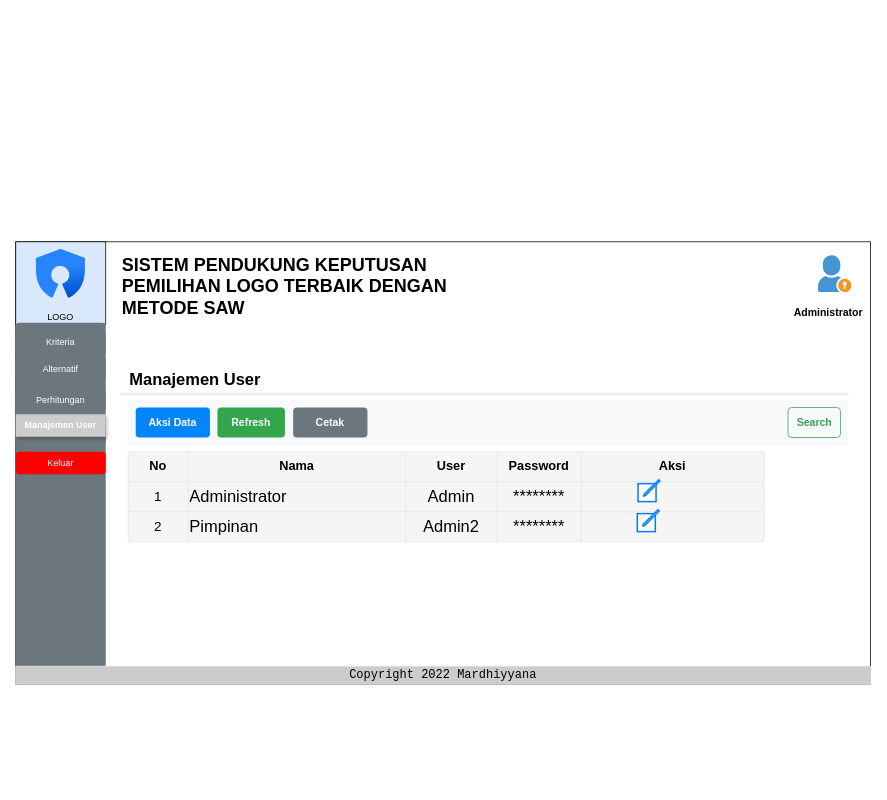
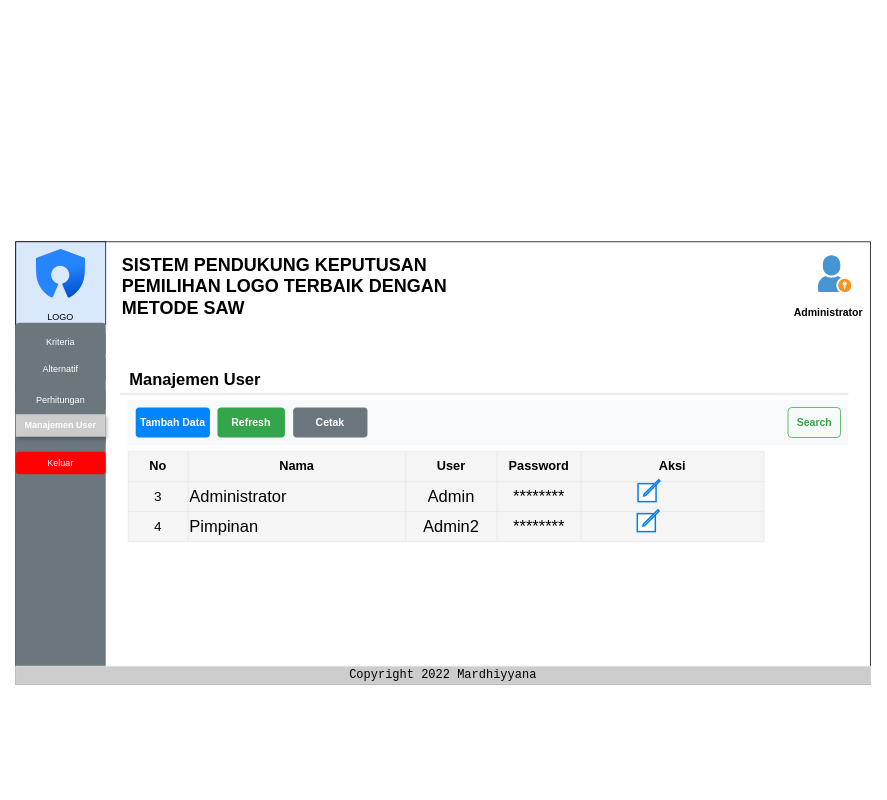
(173, 423) -> (173, 423)
(158, 497) -> (158, 497)
(158, 527) -> (158, 527)
